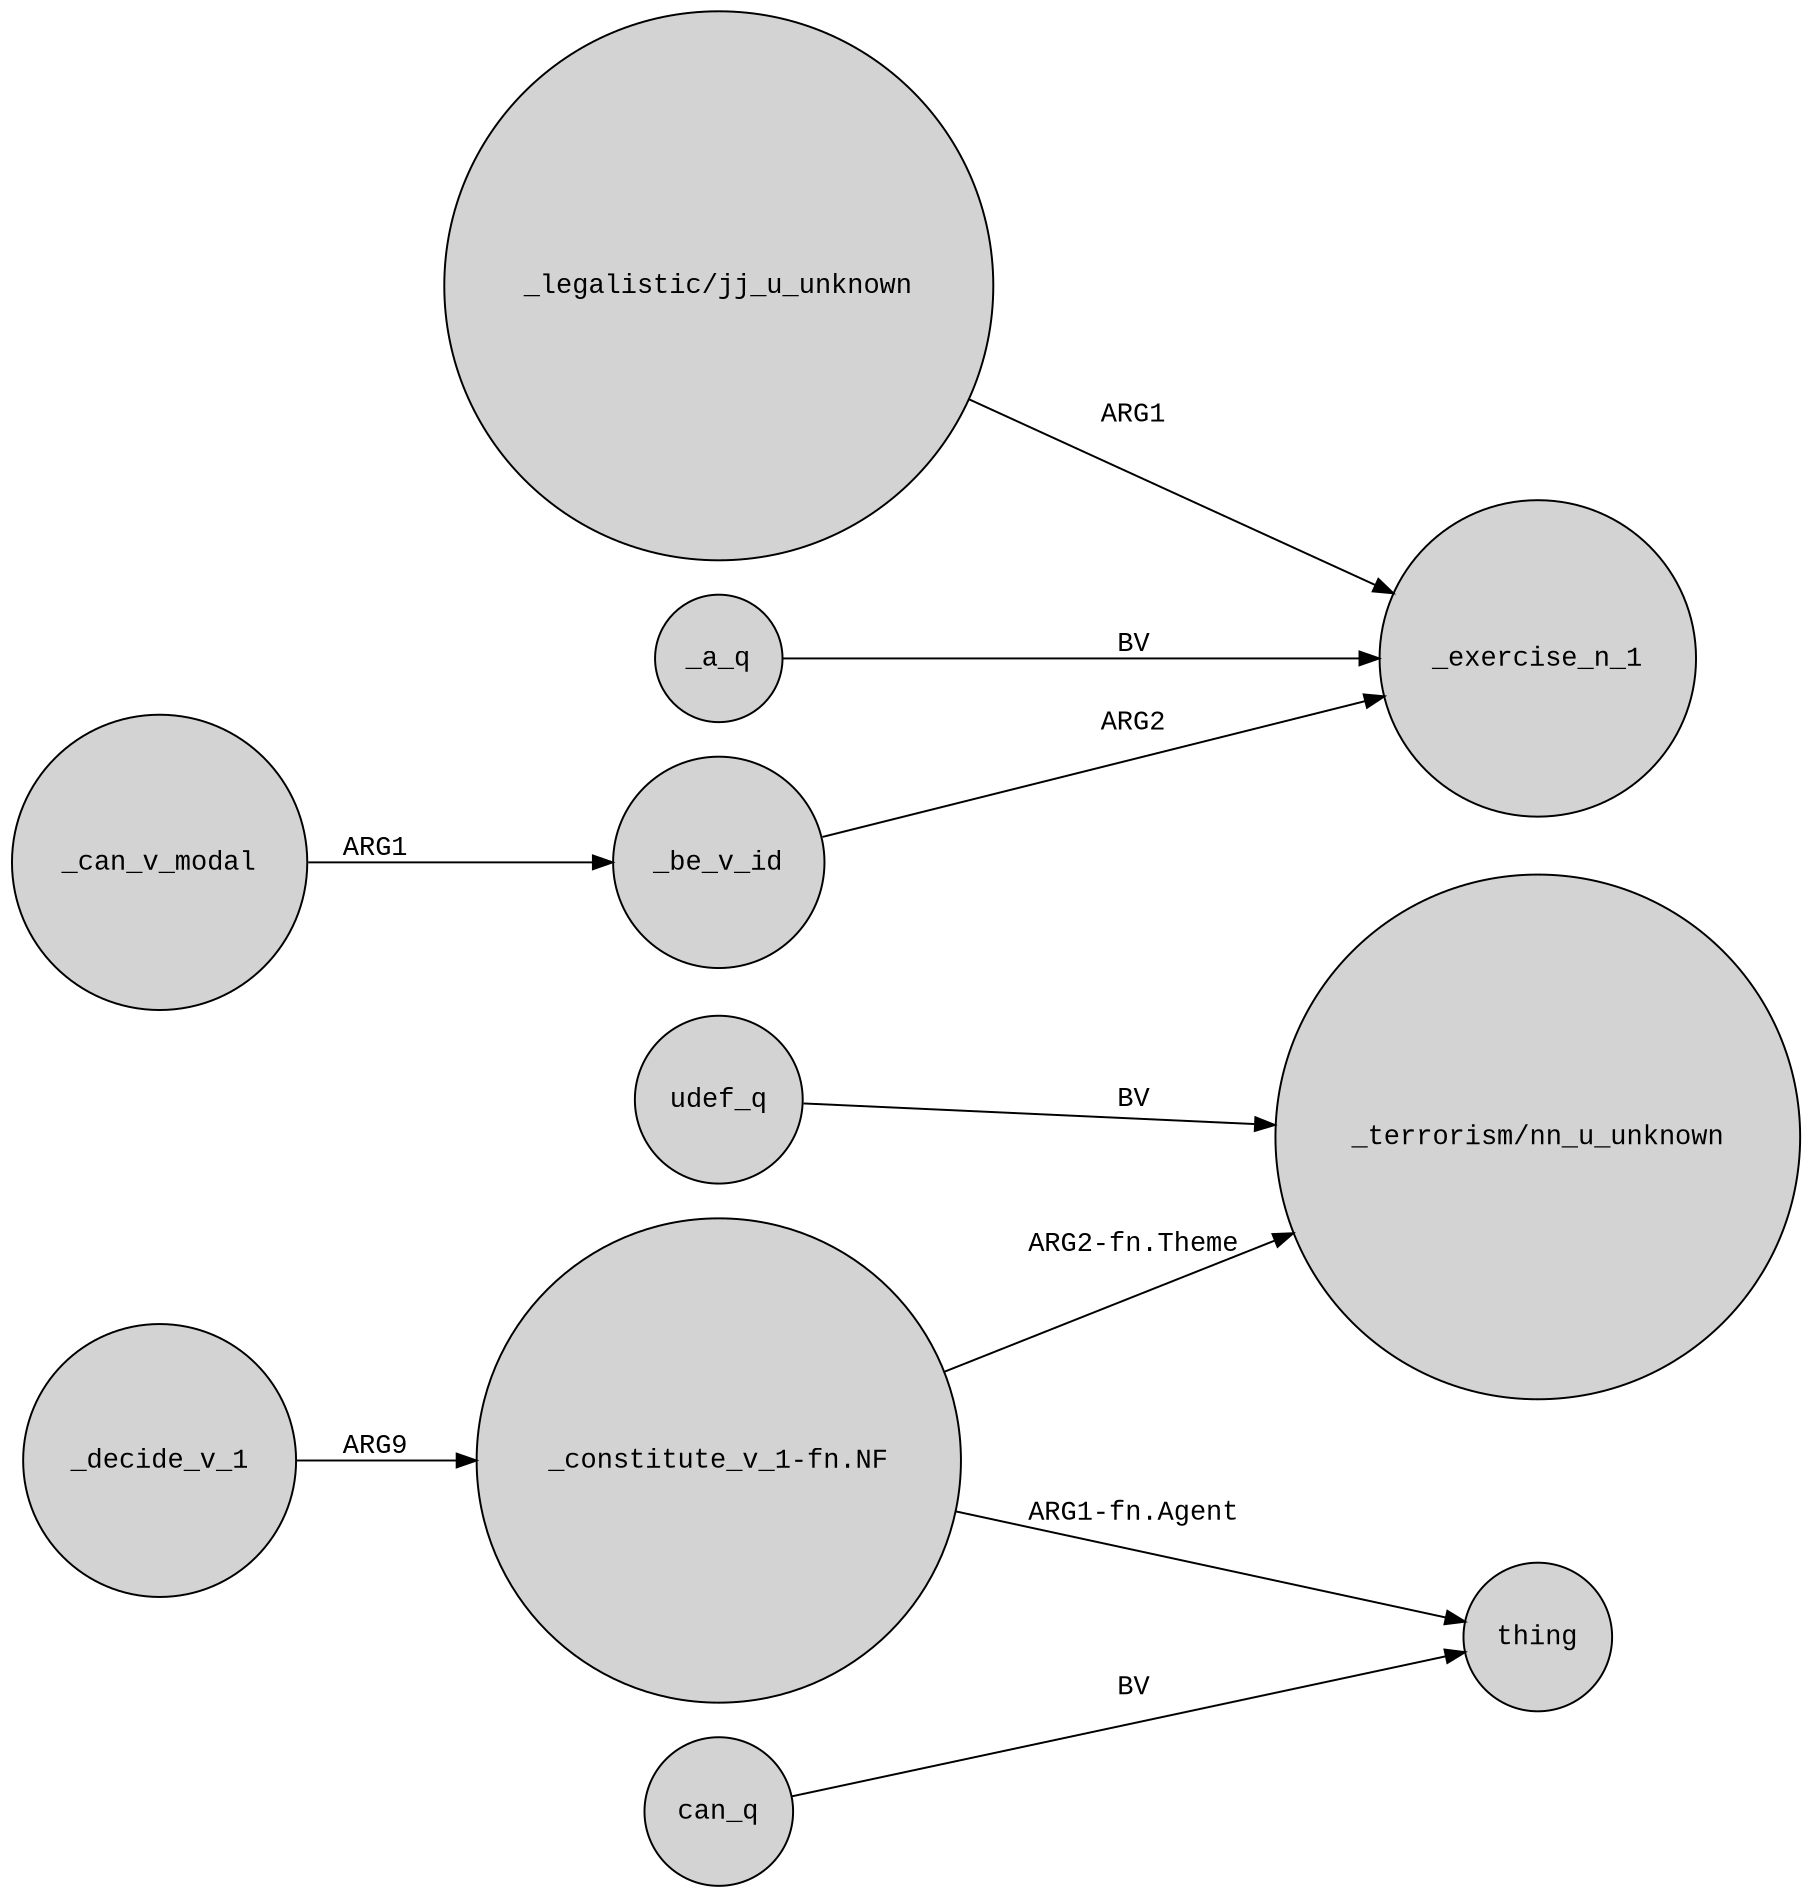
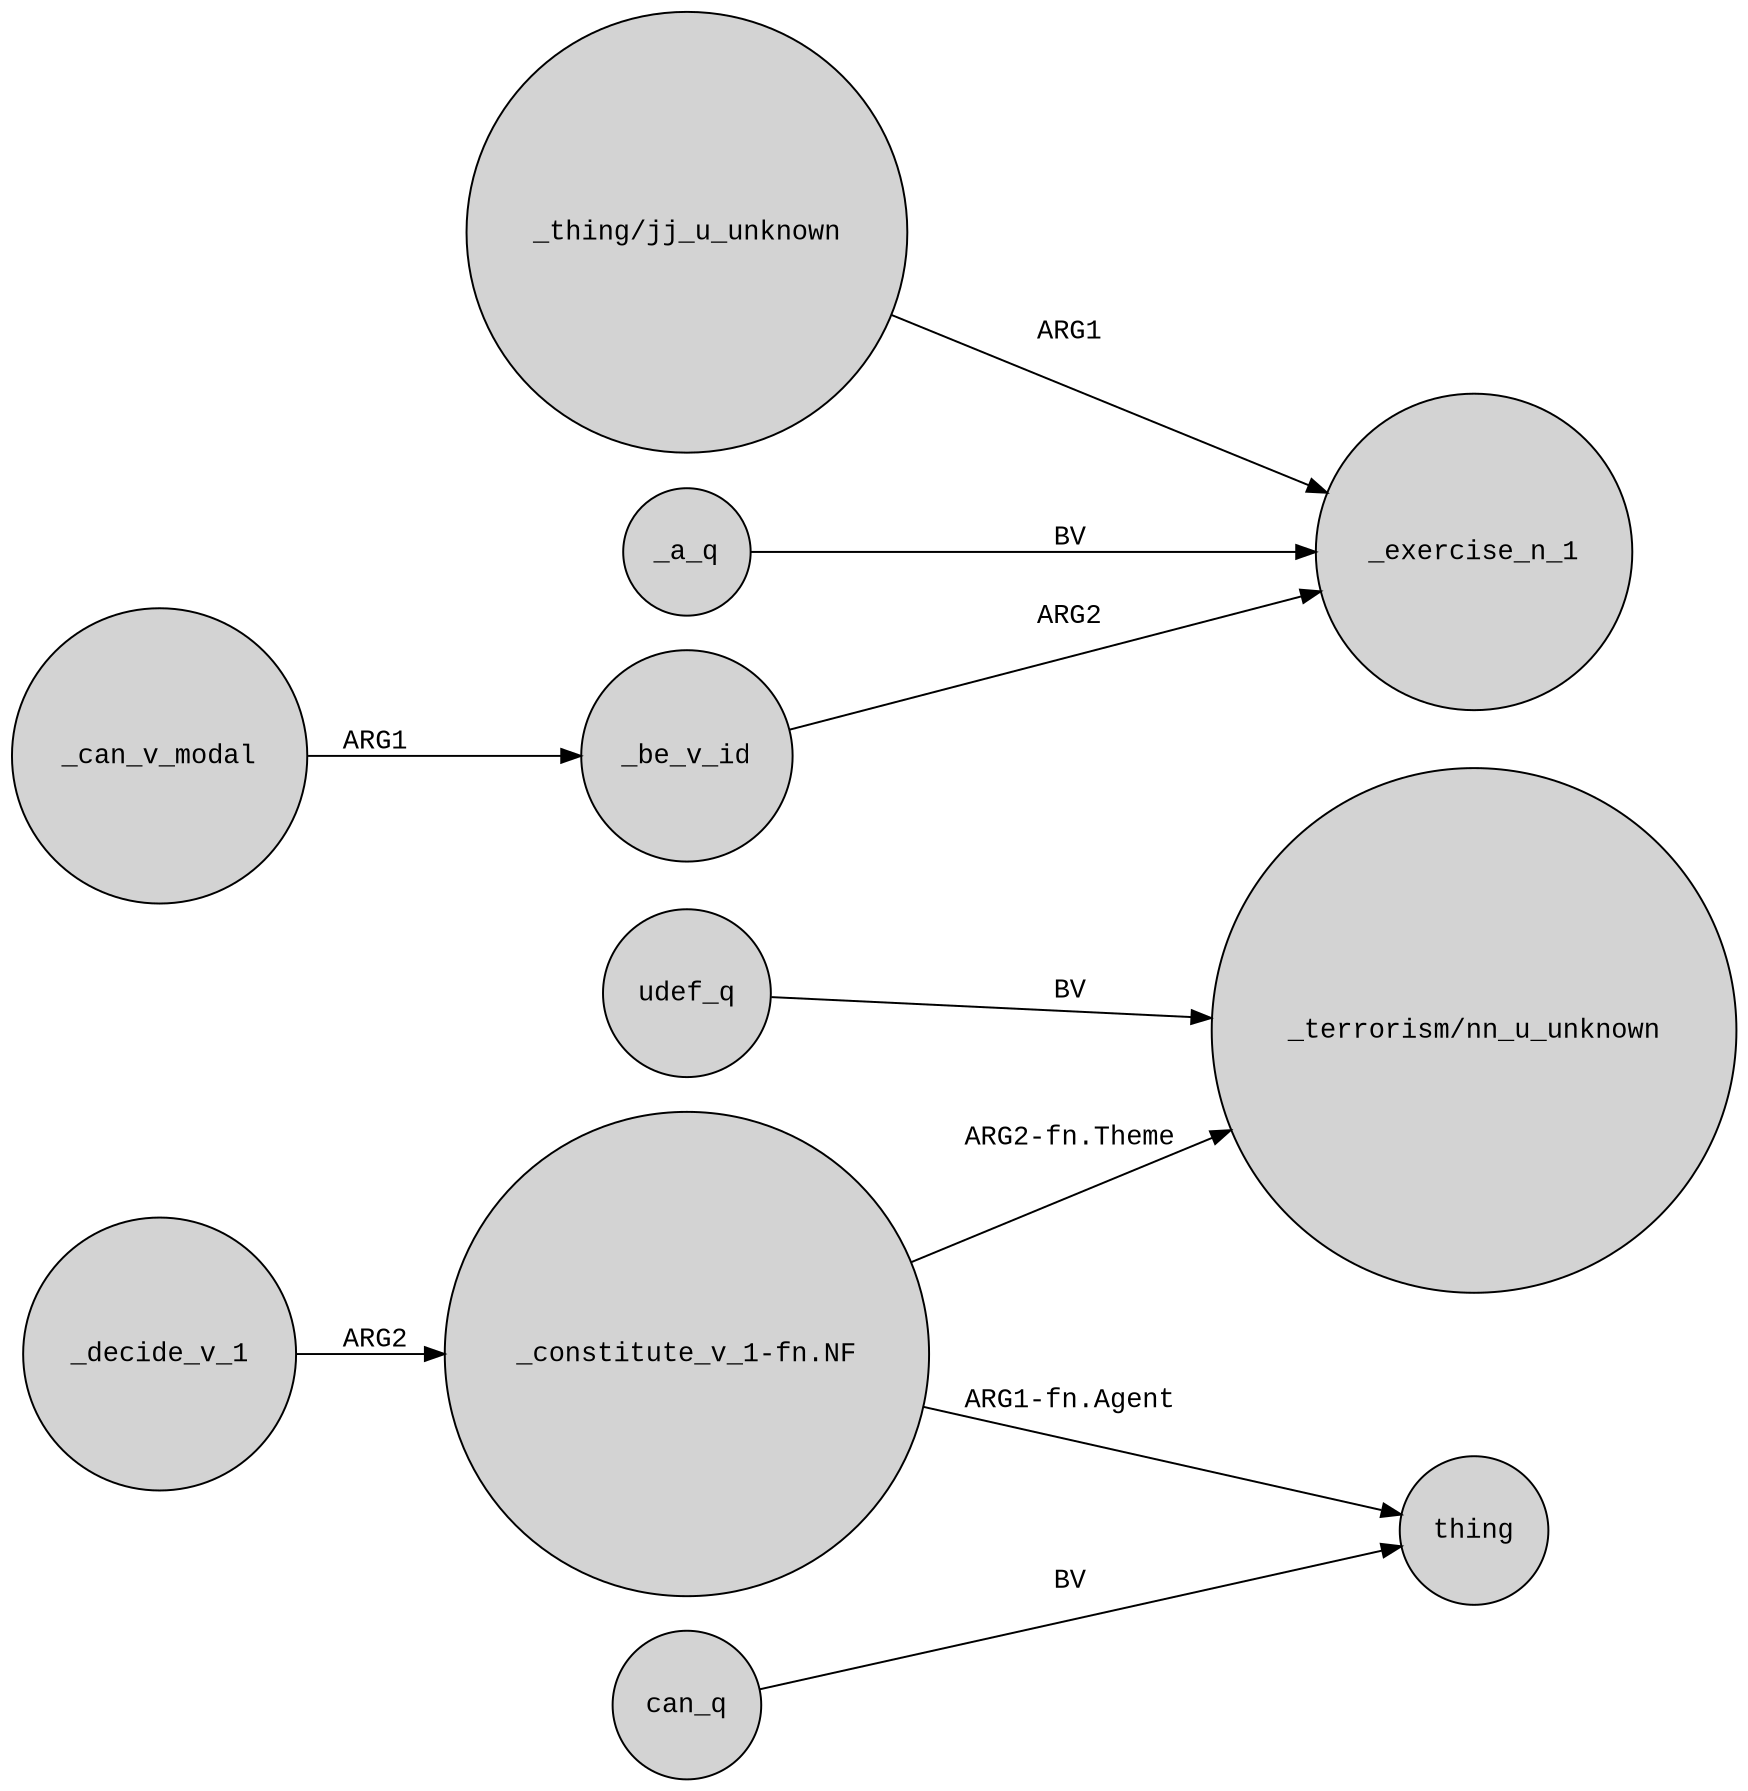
(719, 286) -> (687, 232)
(376, 1446) -> (376, 1339)
